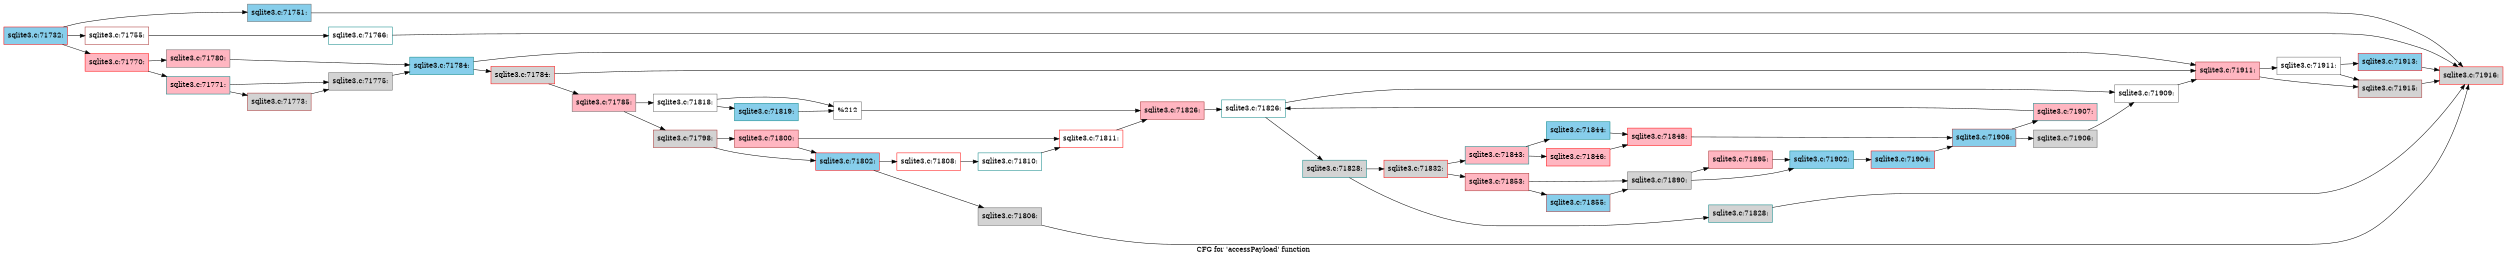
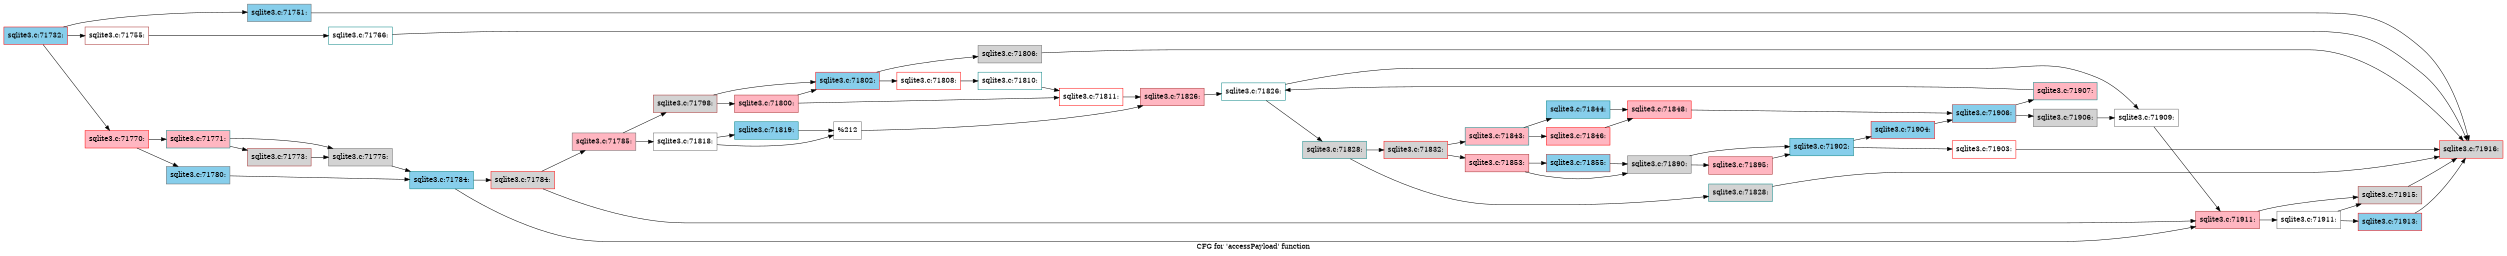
(198, 59) -> (198, 175)
none -> (1984, 149)
